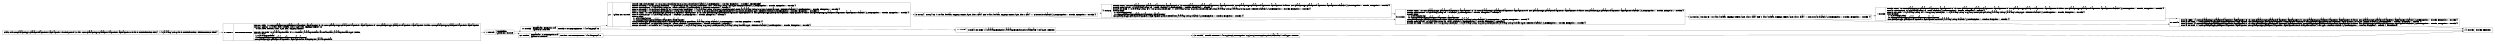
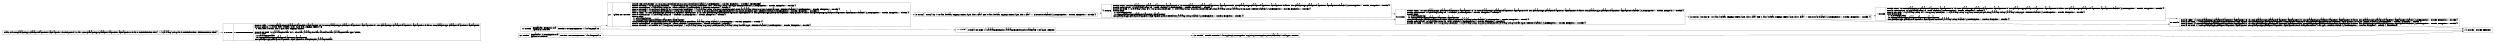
(1893, 14) -> (1895, 14)
(243, 32) -> (243, 32)
(499, 32) -> none
